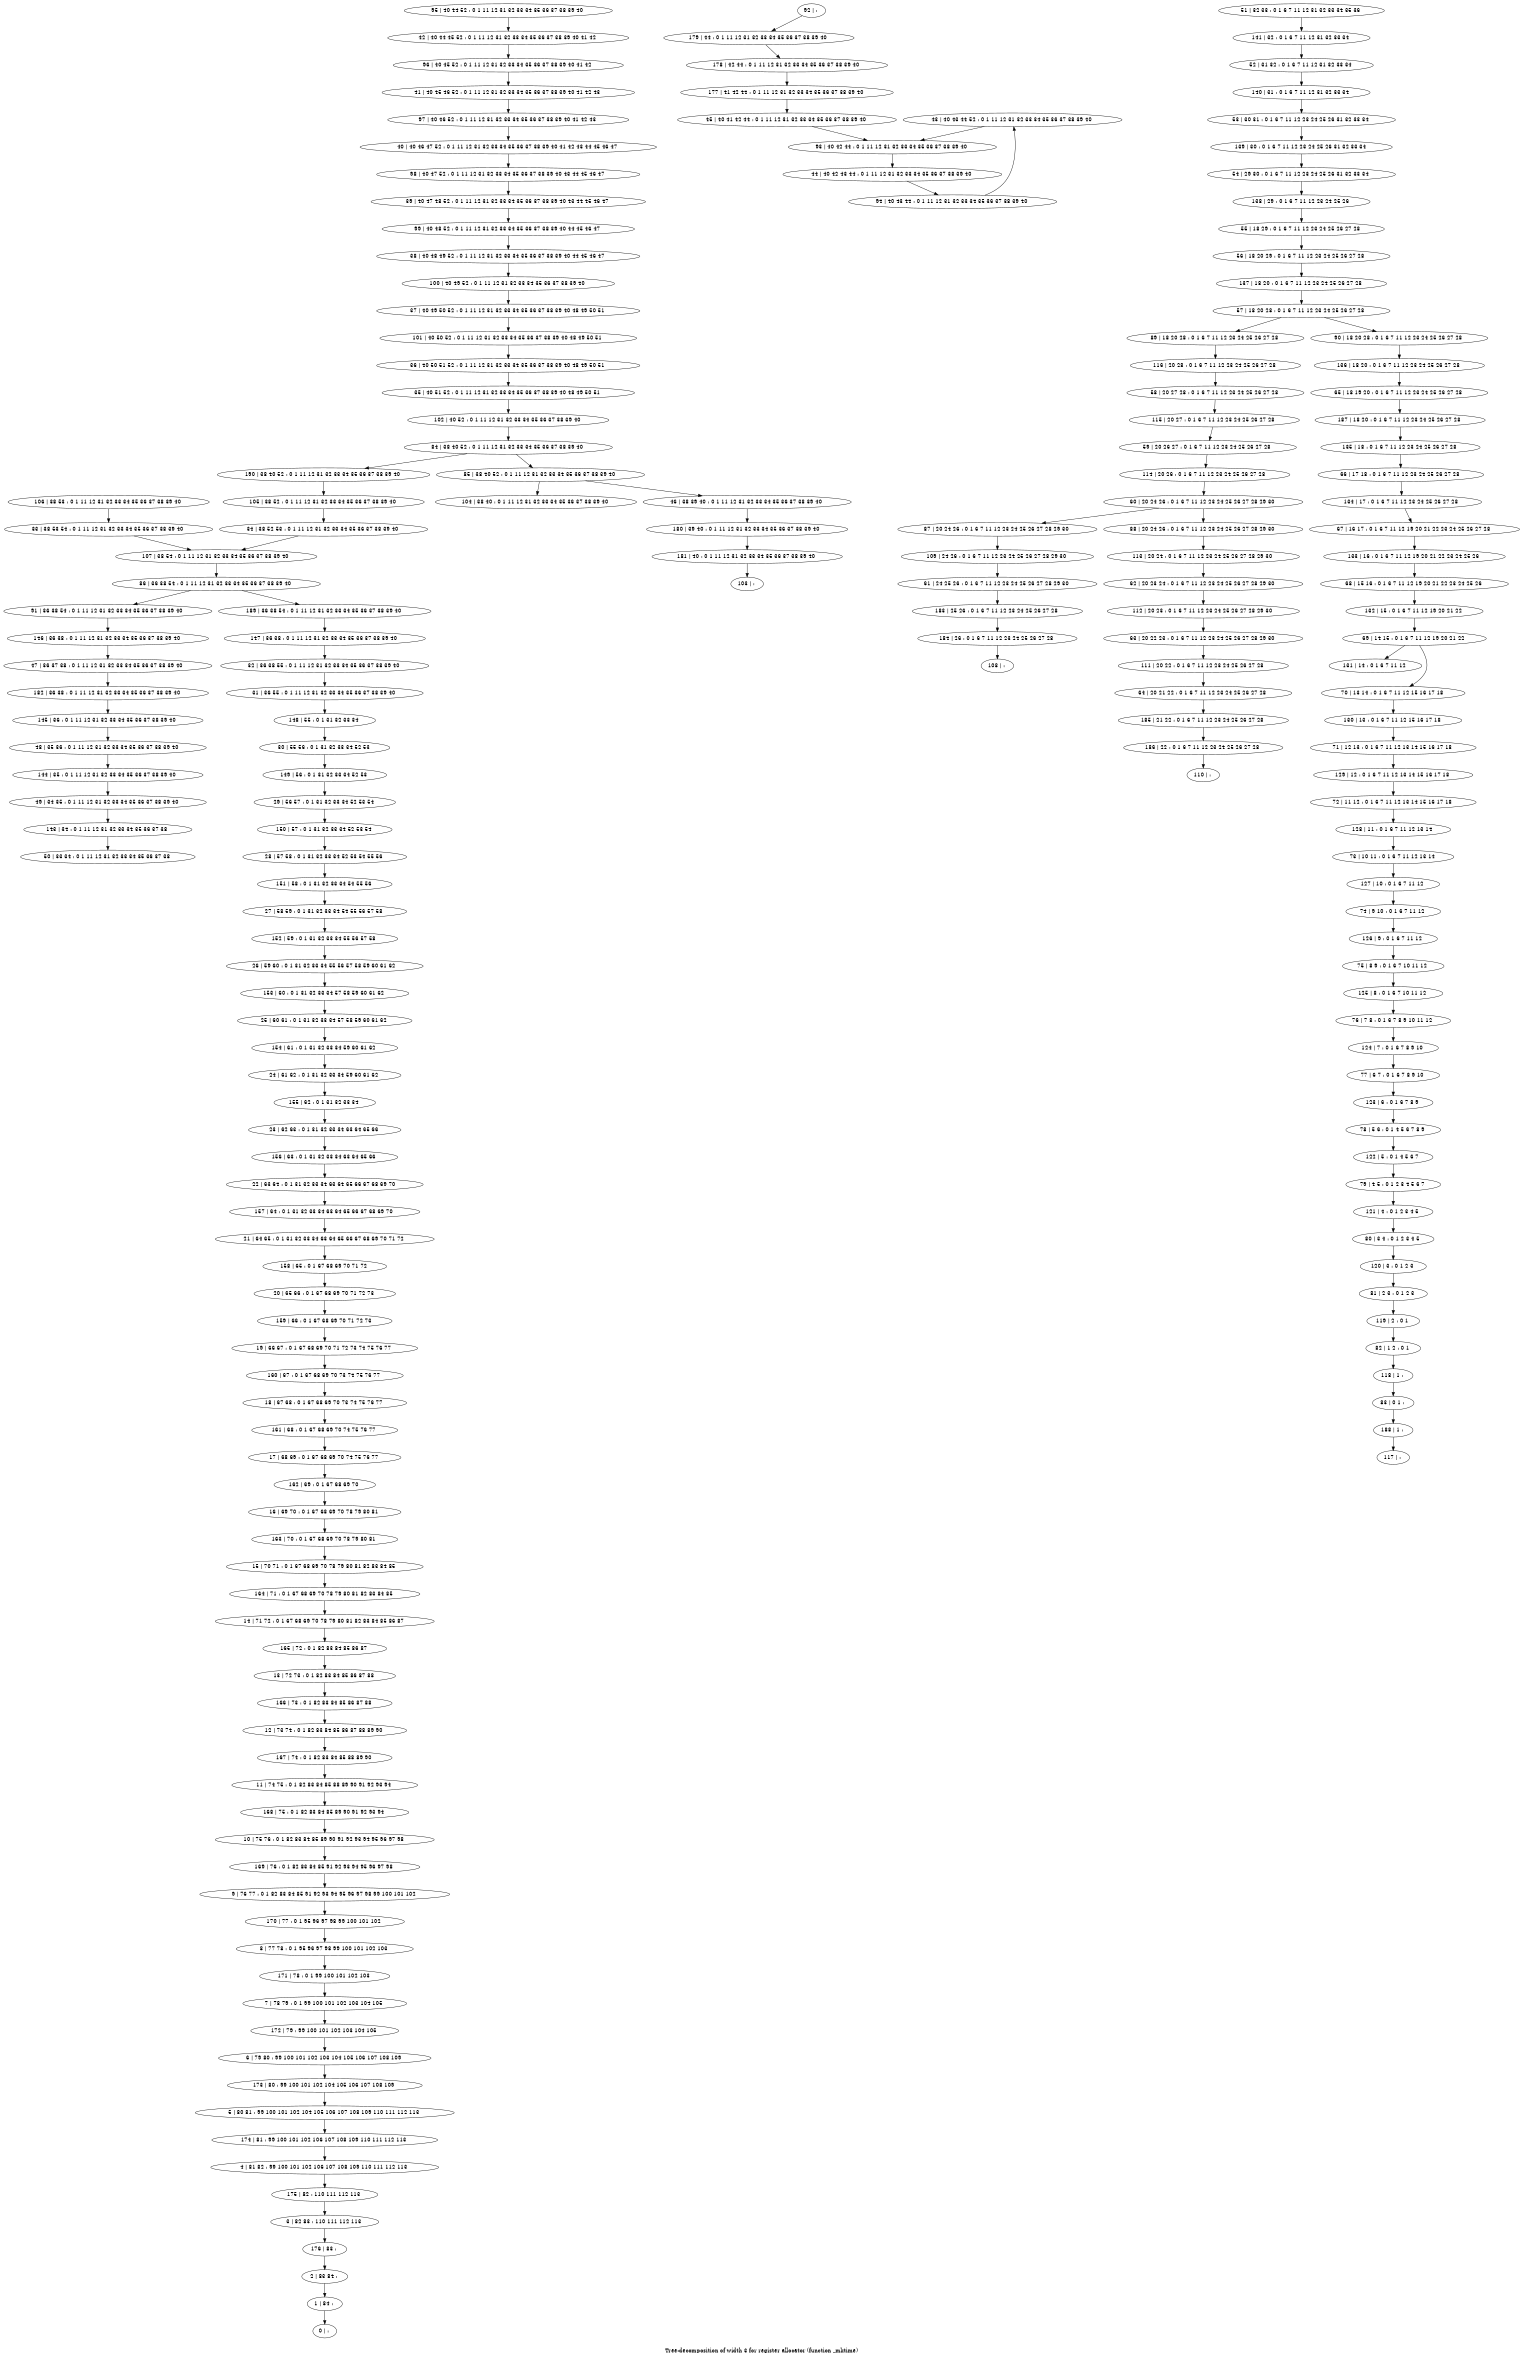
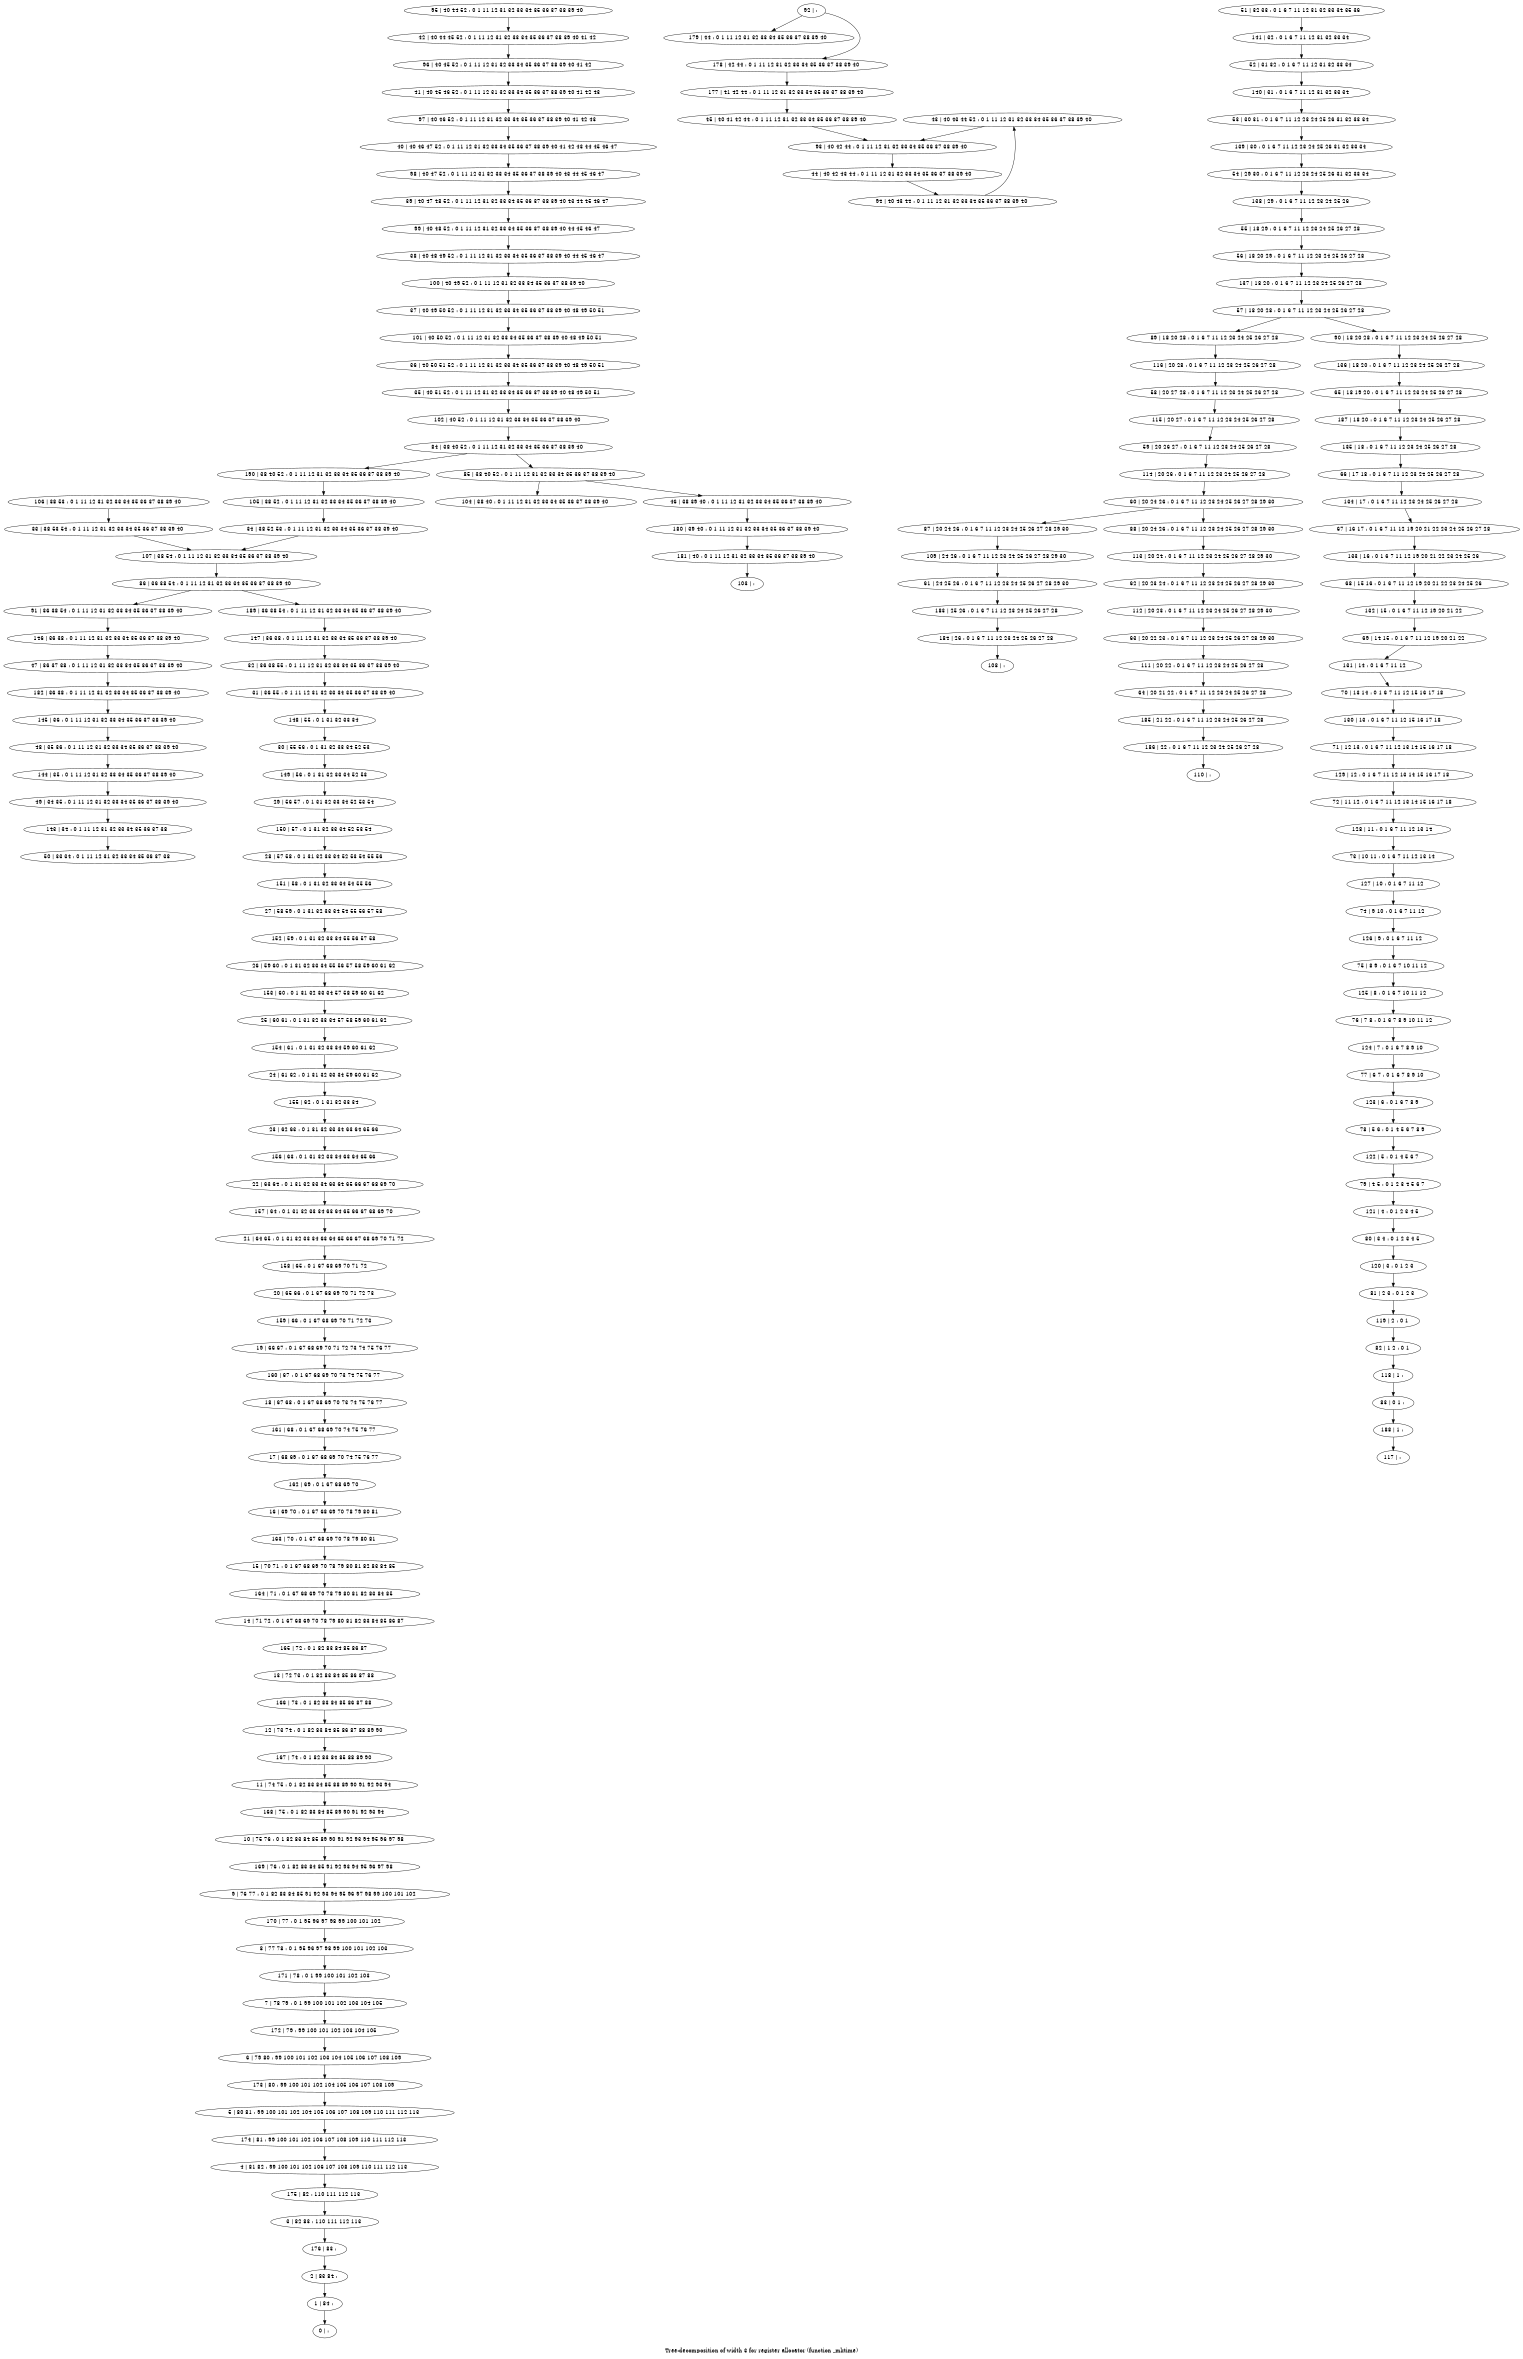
(772, 50) -> (860, 36)
(1427, 667) -> (1383, 678)
